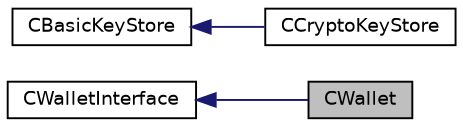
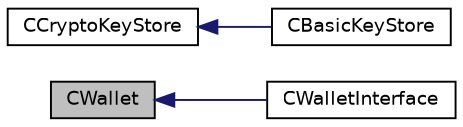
(238, 27) -> (244, 27)
(262, 100) -> (221, 100)
